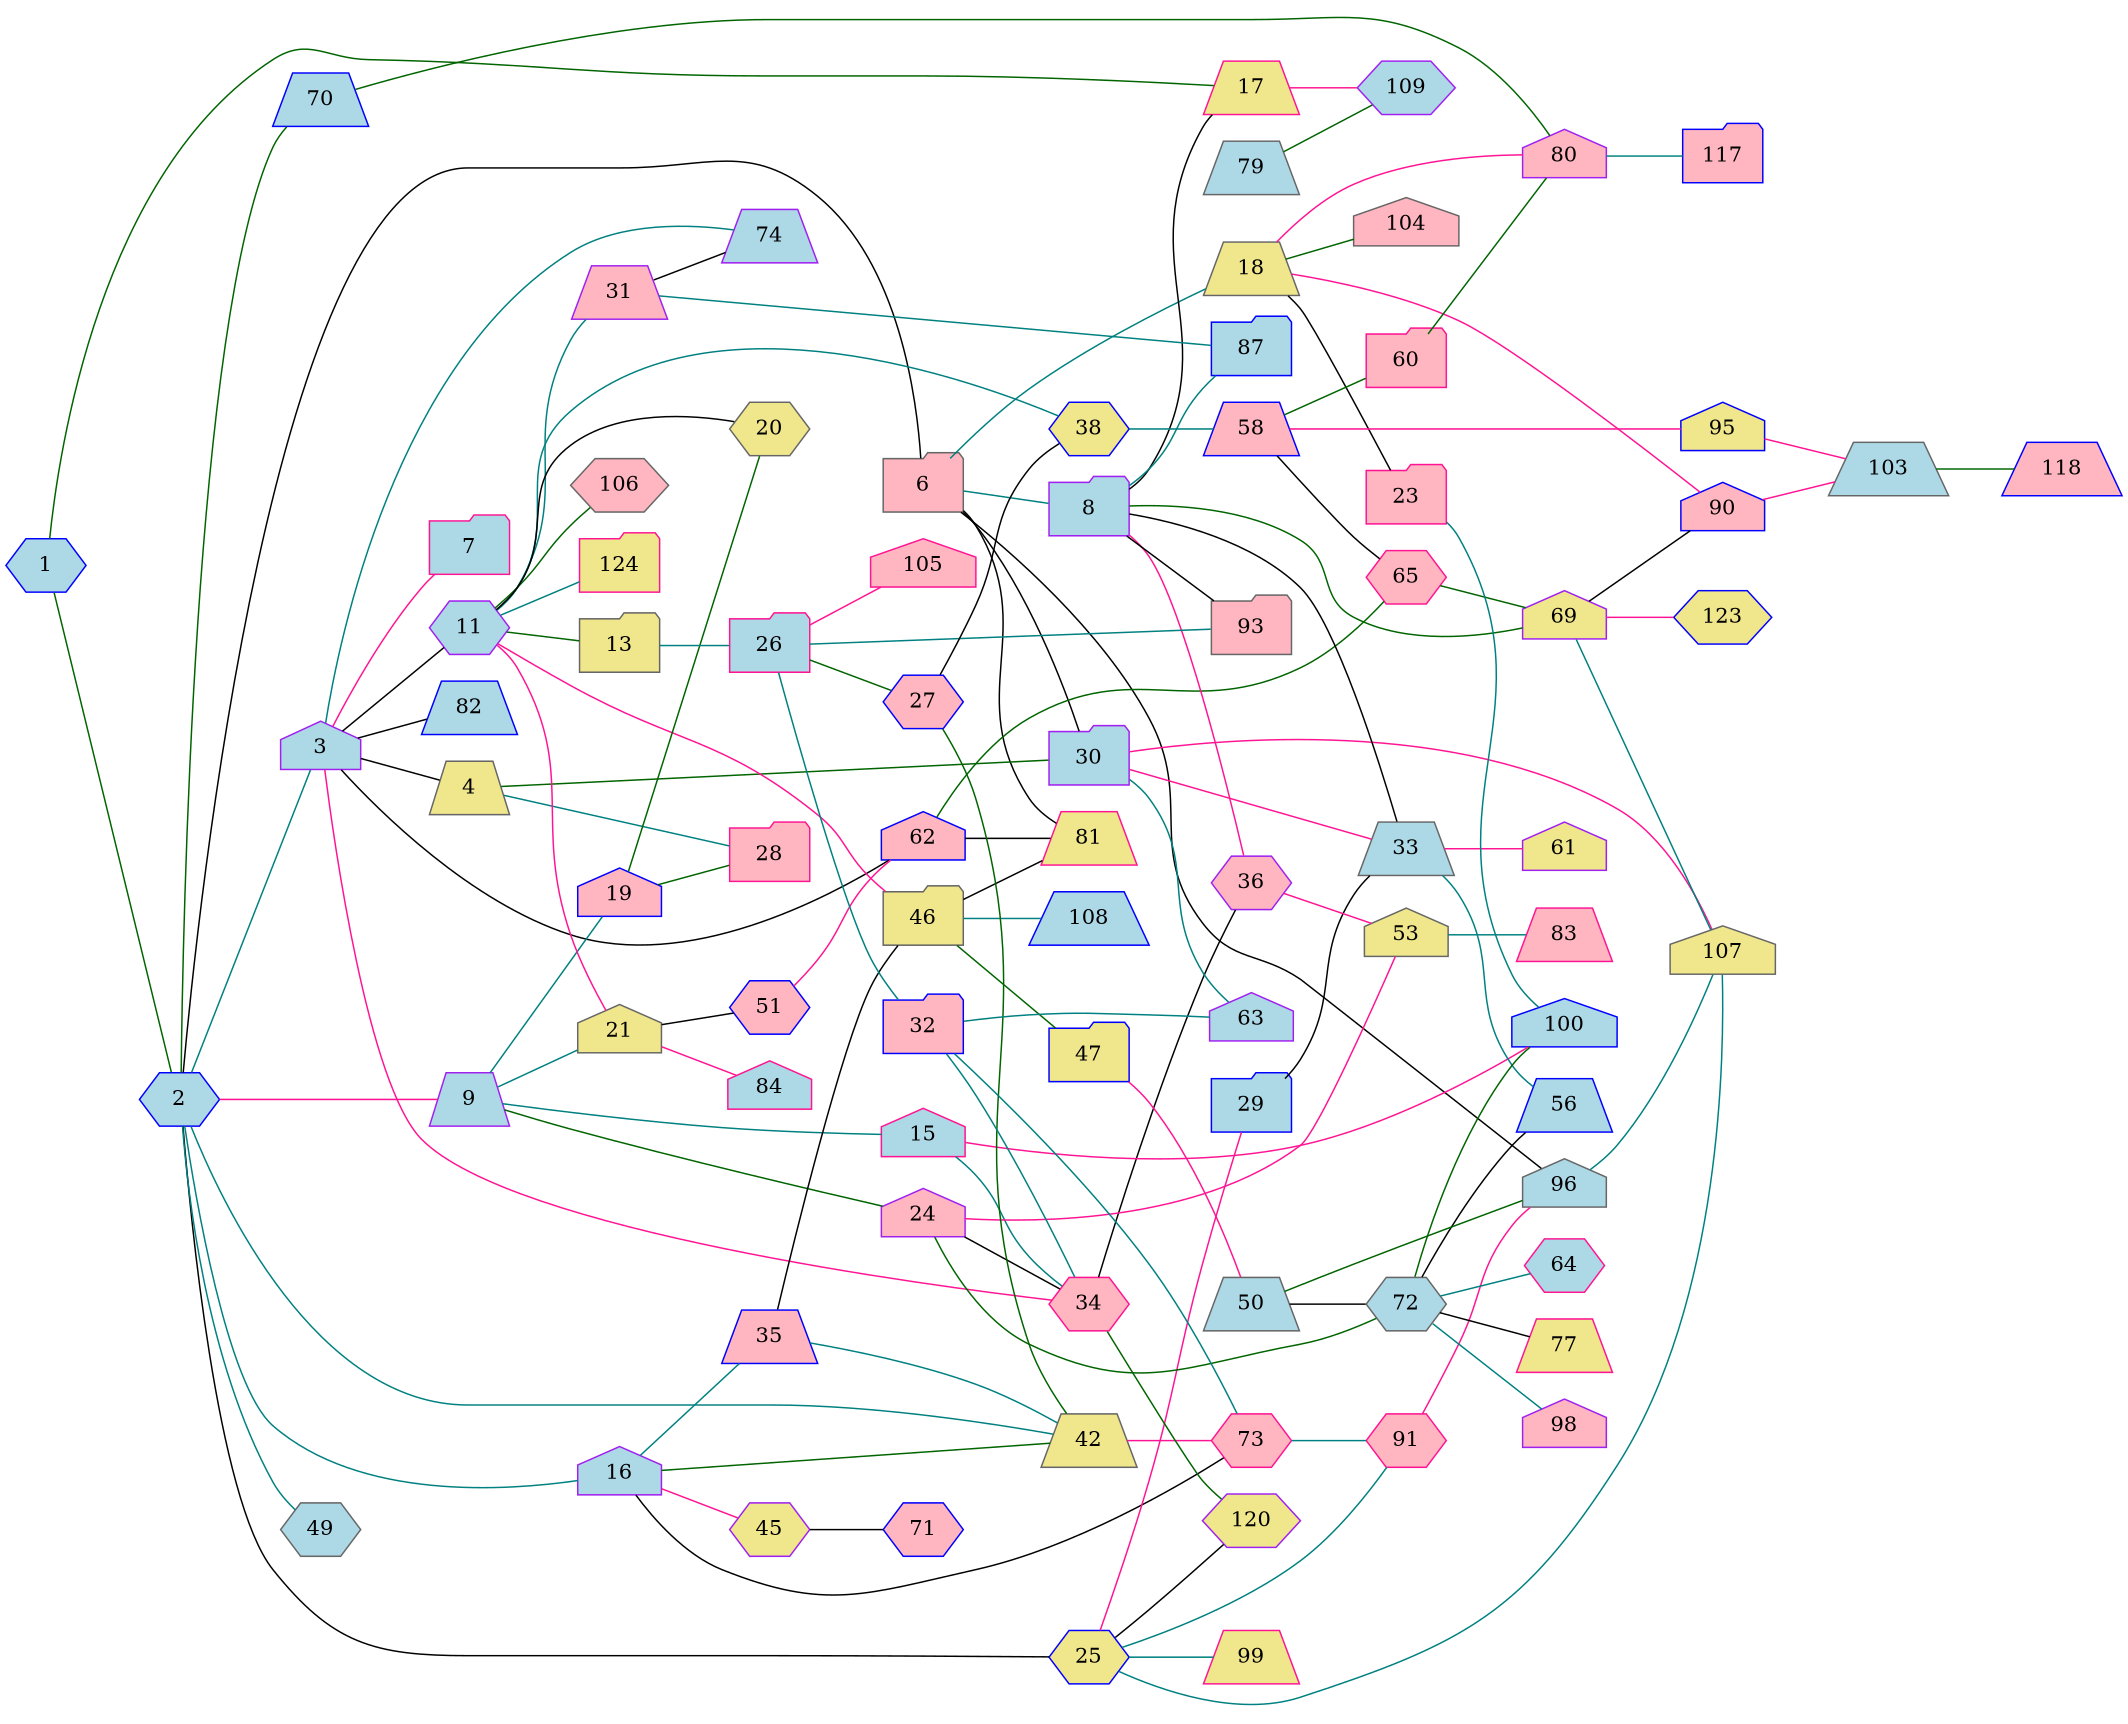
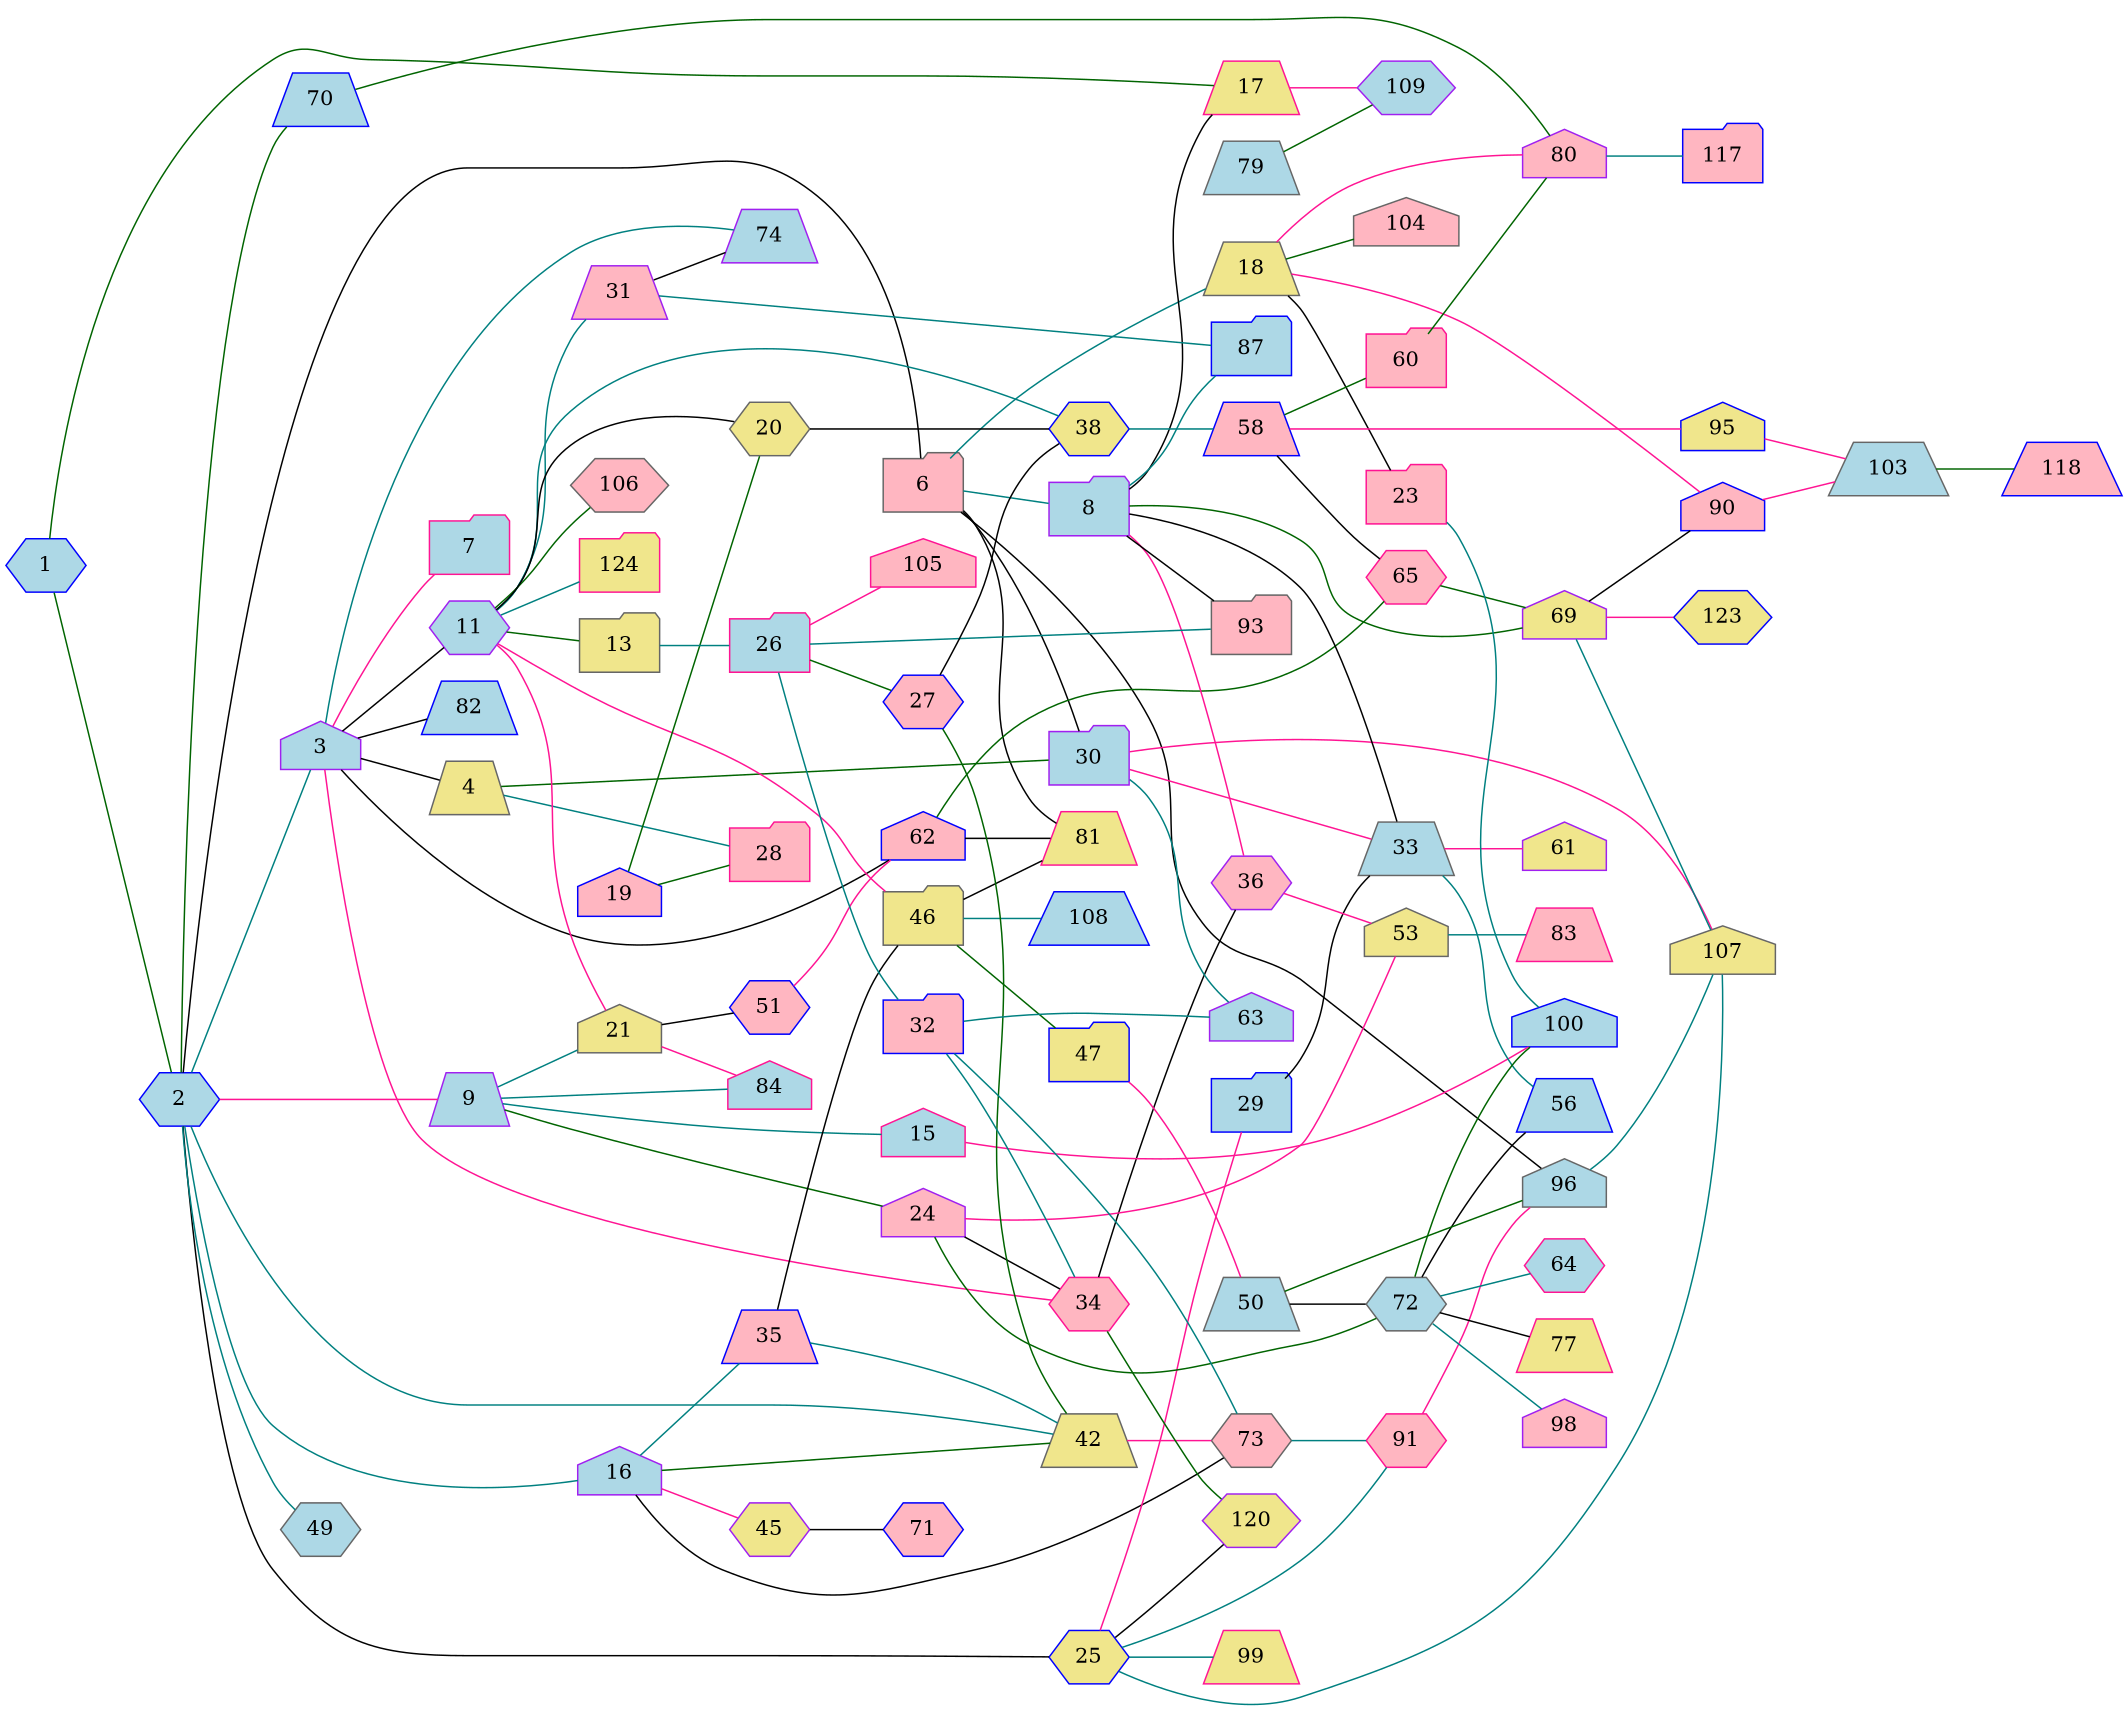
none -> (929, 429)
(546, 995) -> (614, 1094)
(1015, 1238) -> none
(1251, 1441) -> (1251, 1441)
